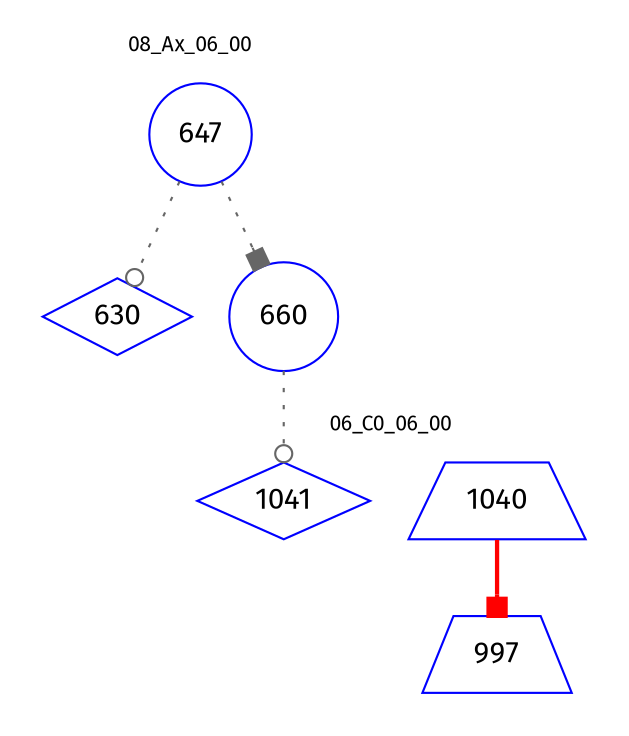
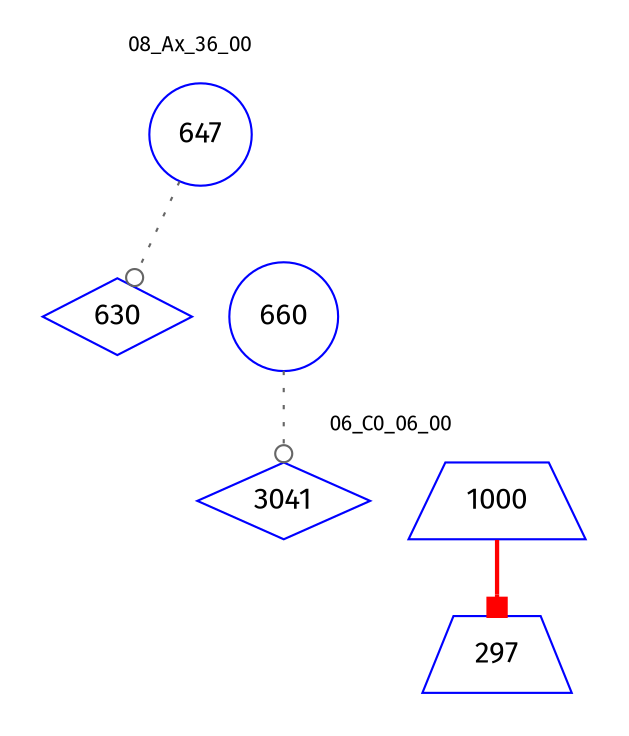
(190, 46) -> (190, 46)
(237, 215) -> none
(284, 501) -> (284, 501)
(497, 501) -> (497, 501)
(497, 654) -> (497, 654)
